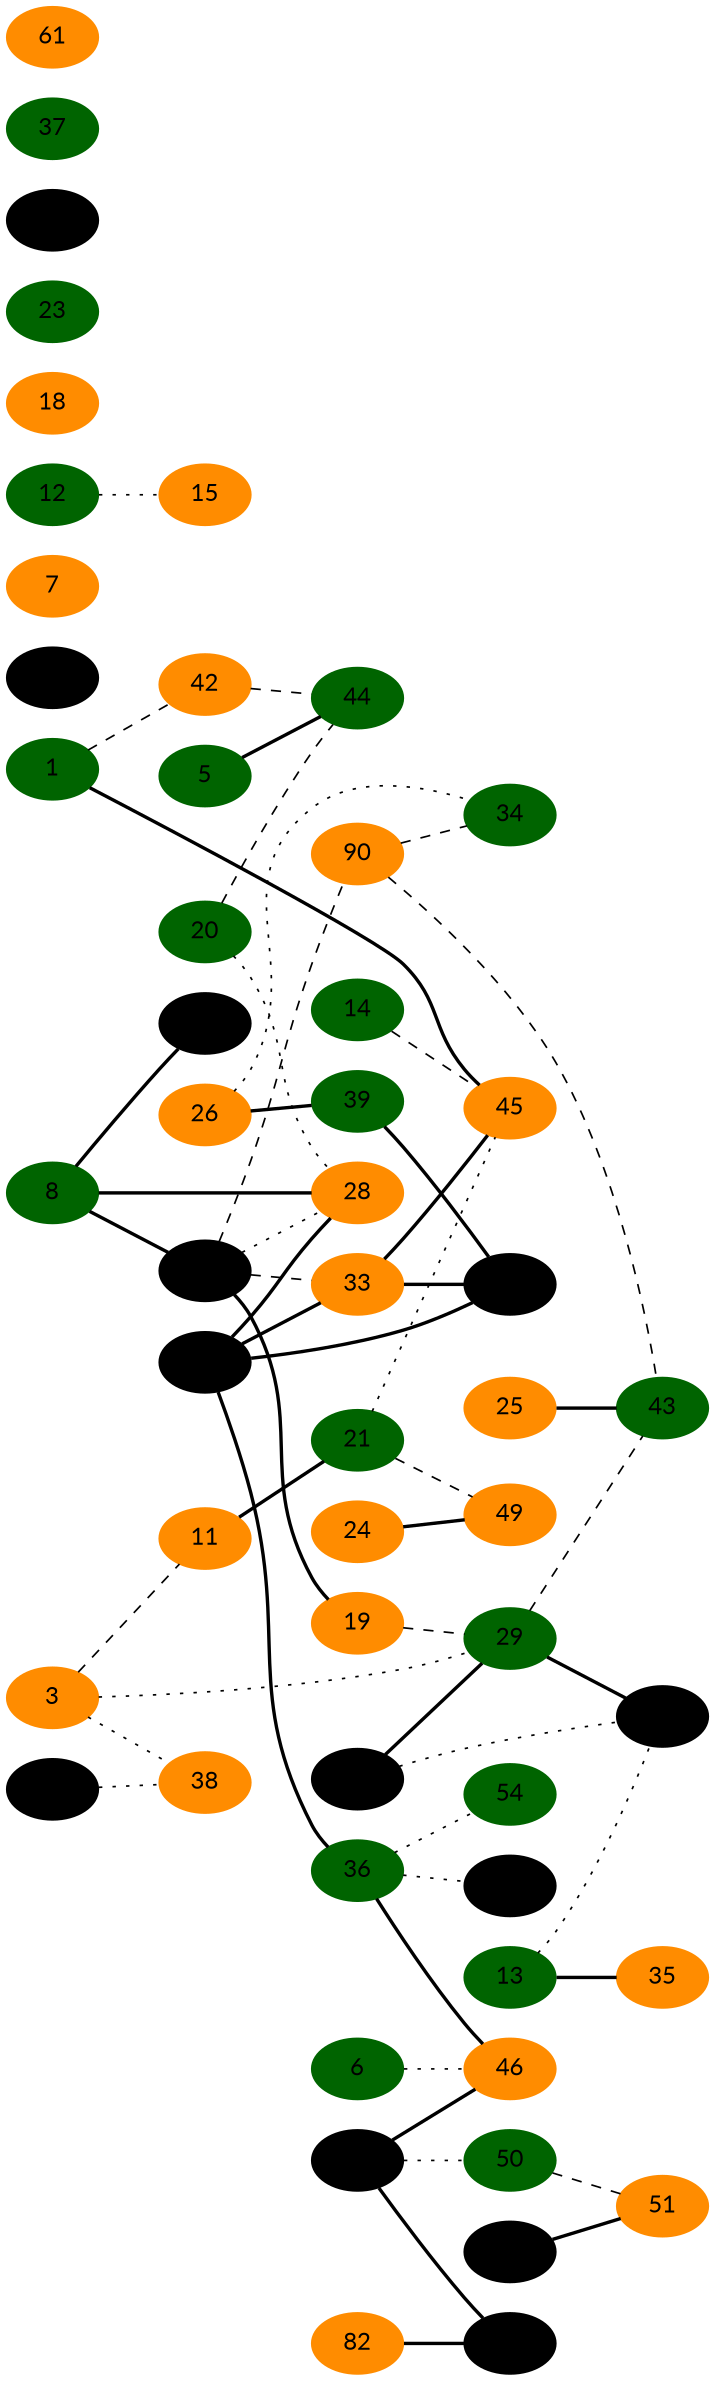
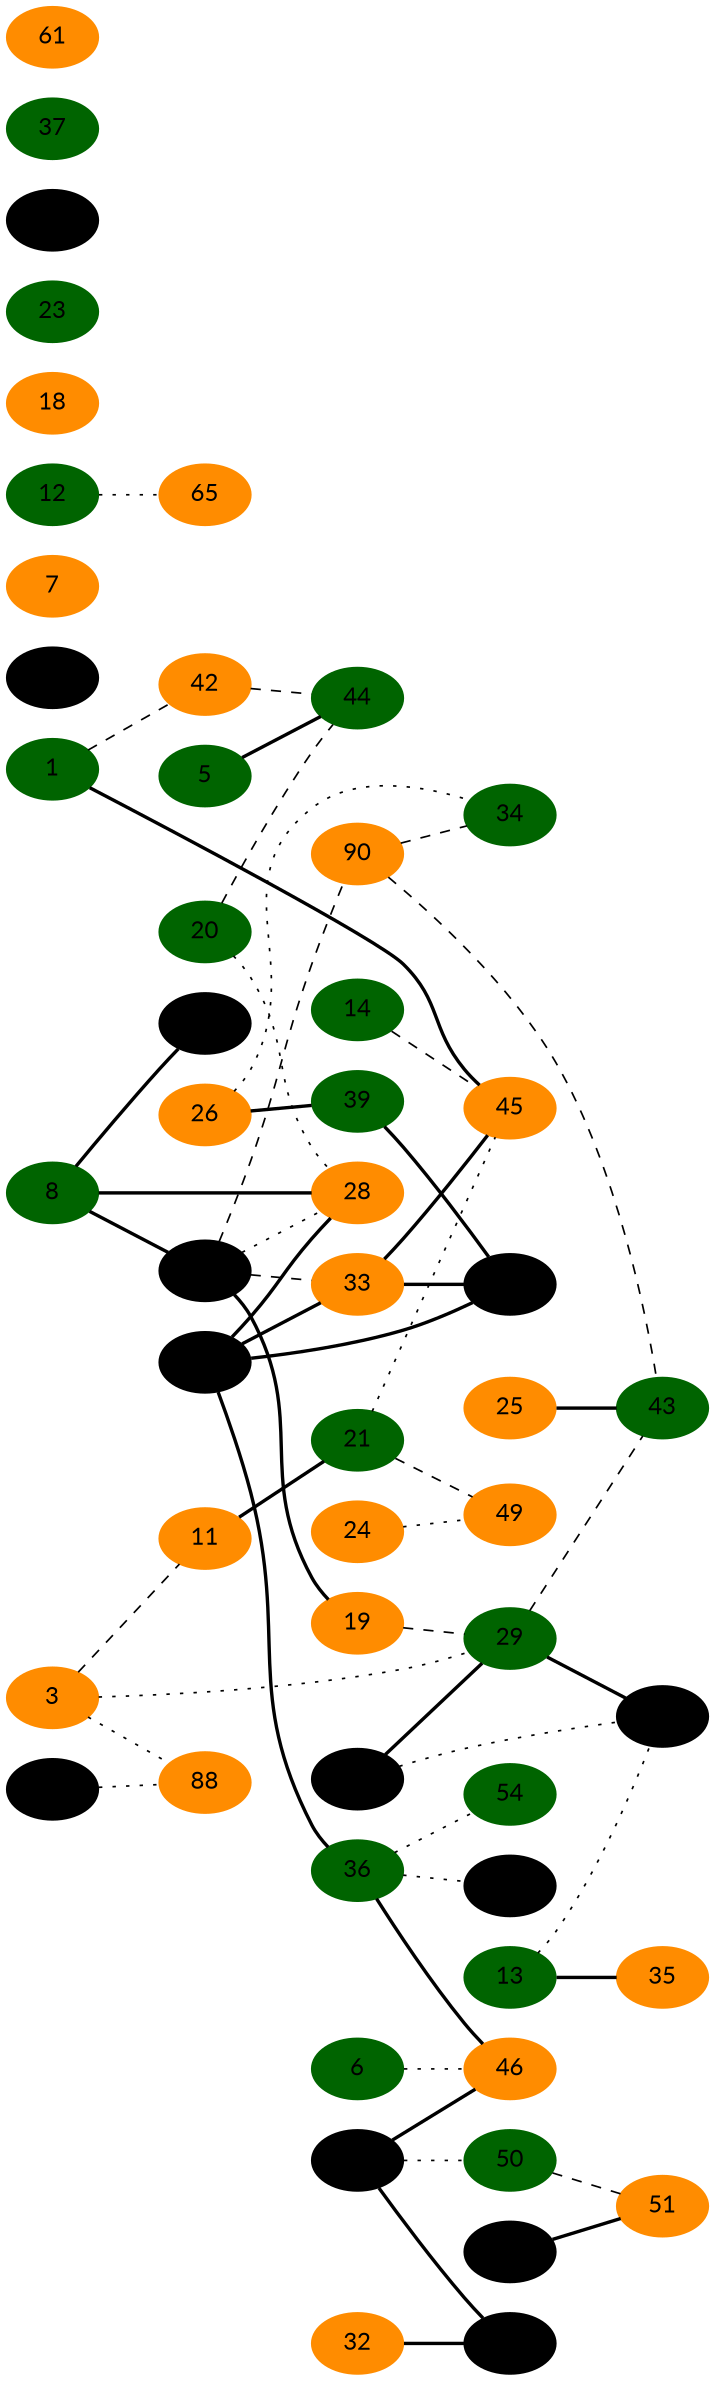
(205, 495) -> (205, 495)
(434, 1523) -> (434, 1523)
(205, 1783) -> (205, 1783)
(358, 2343) -> (358, 2343)
